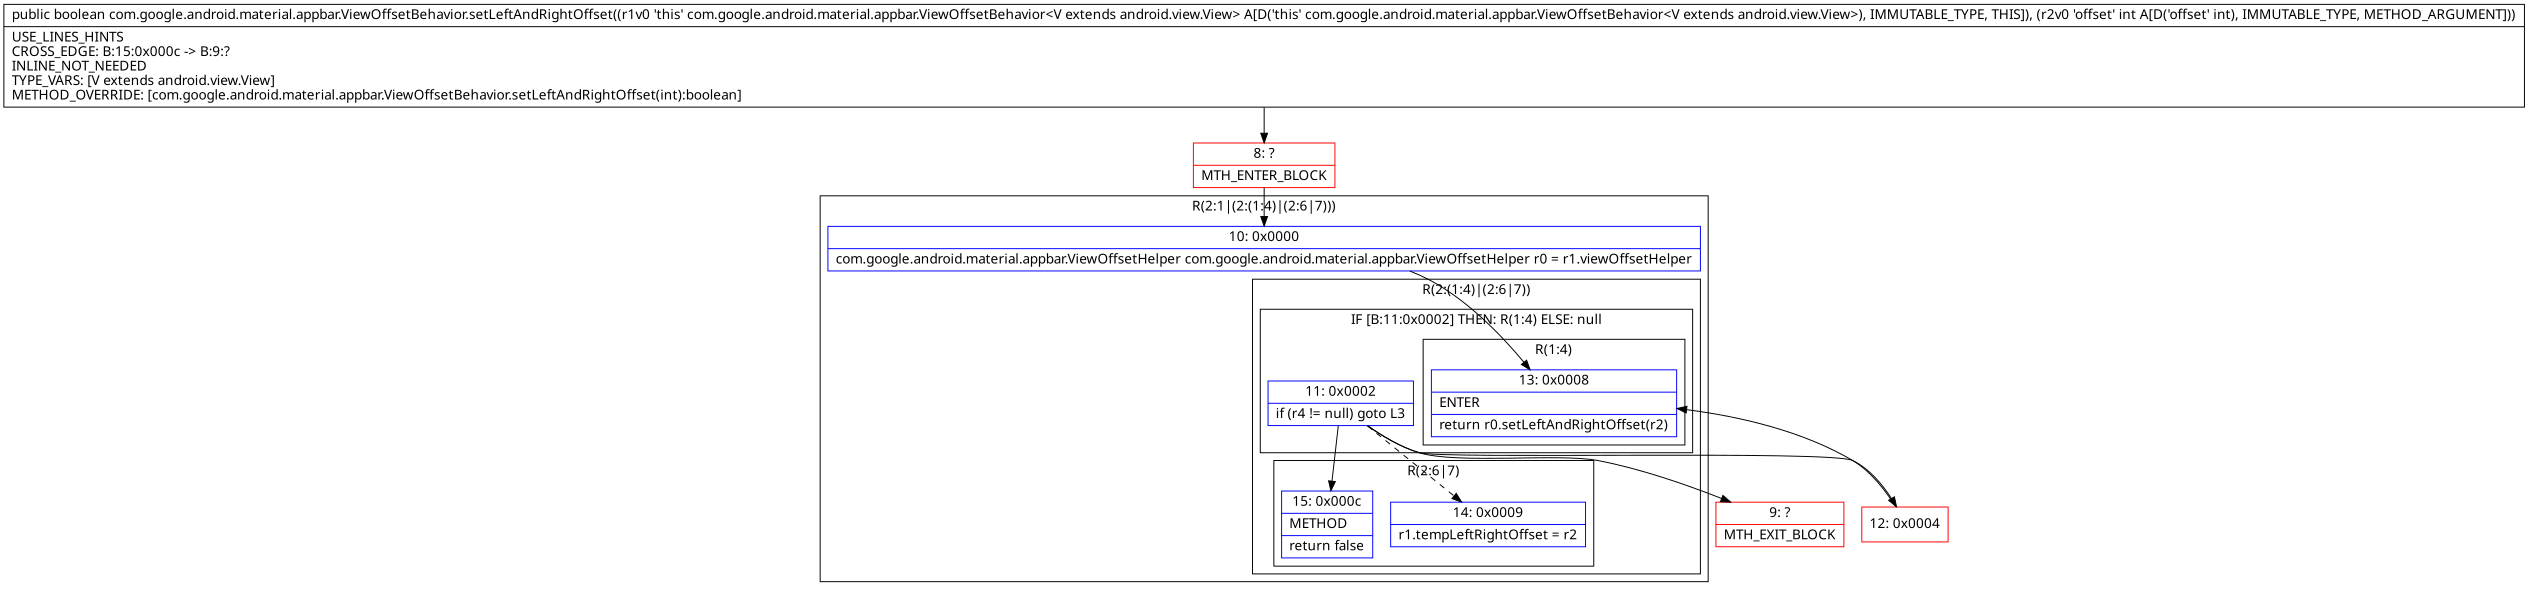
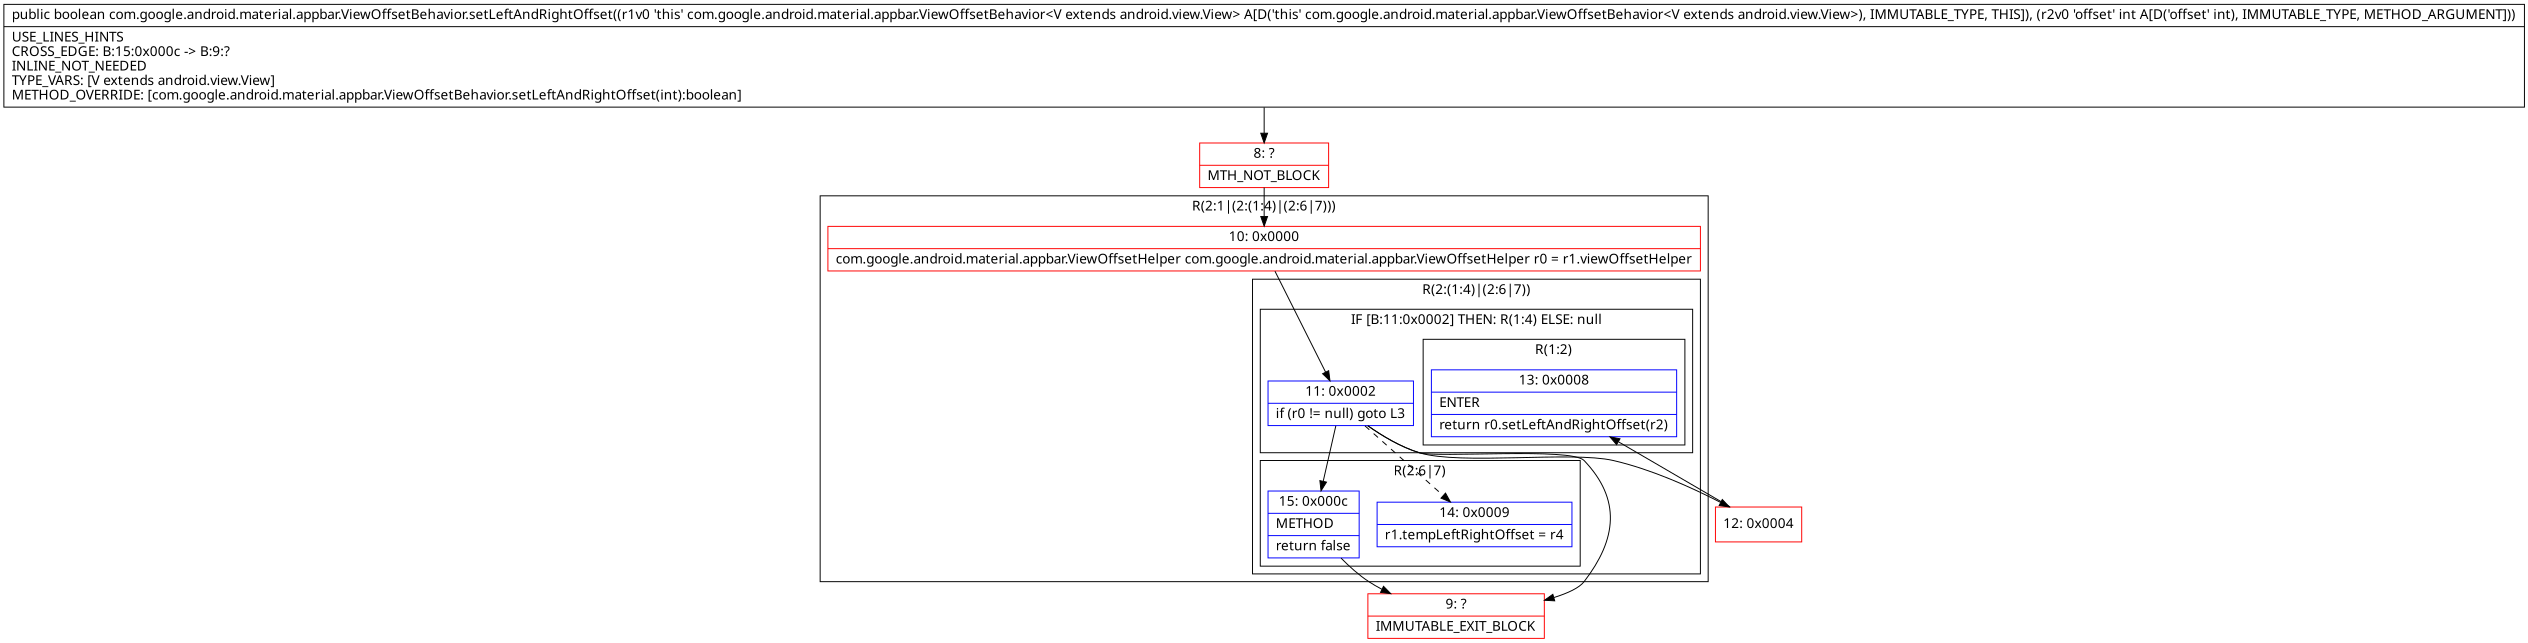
(1264, 176) -> (1264, 176)
(1264, 249) -> (1264, 249)
(1464, 303) -> (1300, 322)
(1554, 350) -> (1554, 350)
(1341, 414) -> (1341, 414)
(1488, 535) -> (1475, 535)
(1780, 535) -> (1456, 627)
none -> (1360, 575)
